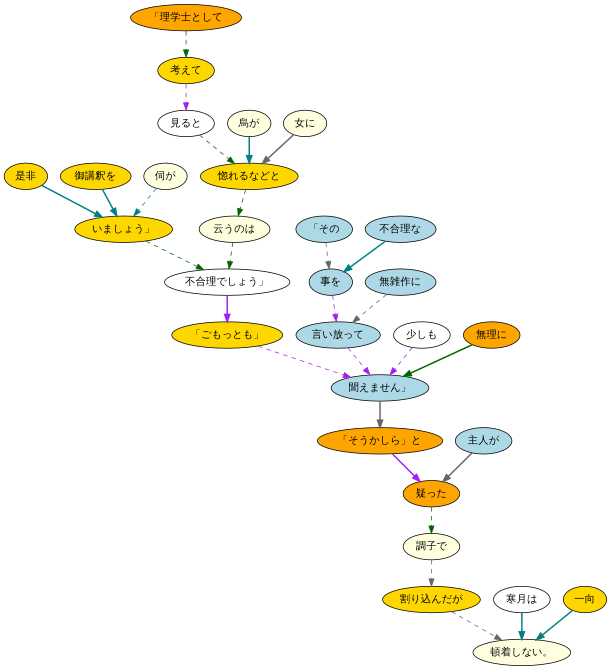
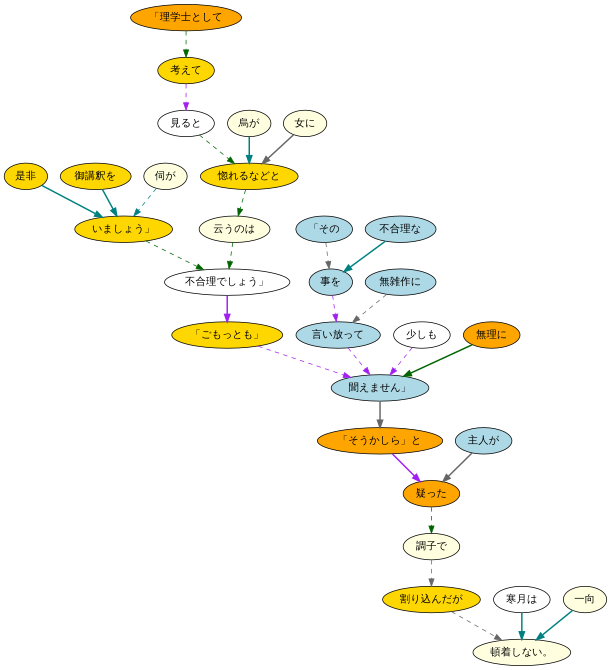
(585, 600) -> (585, 600)
